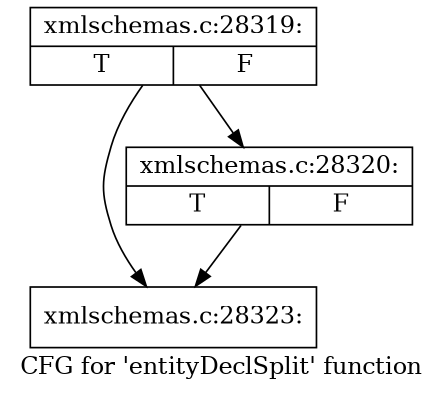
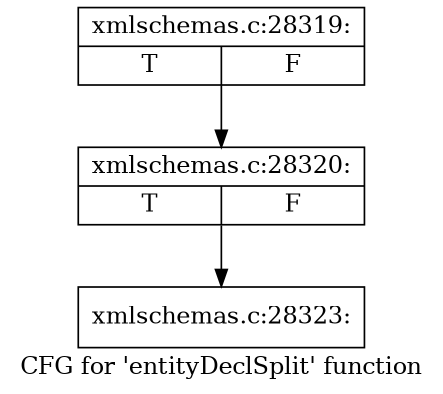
(104, 178) -> none
